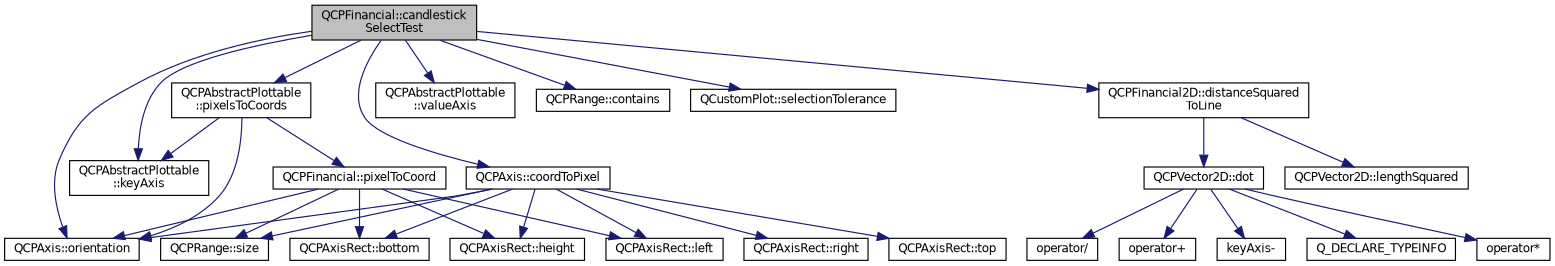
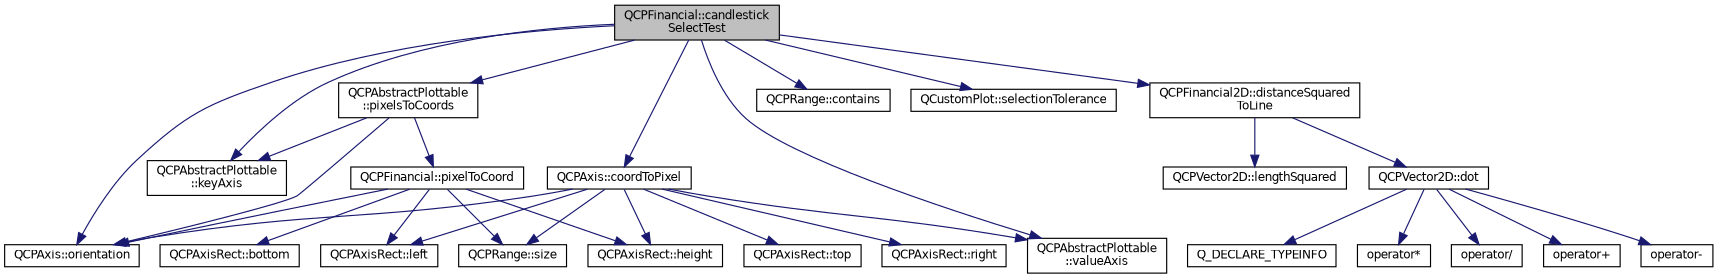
(454, 212) -> (842, 214)
(1251, 249) -> (1677, 256)
